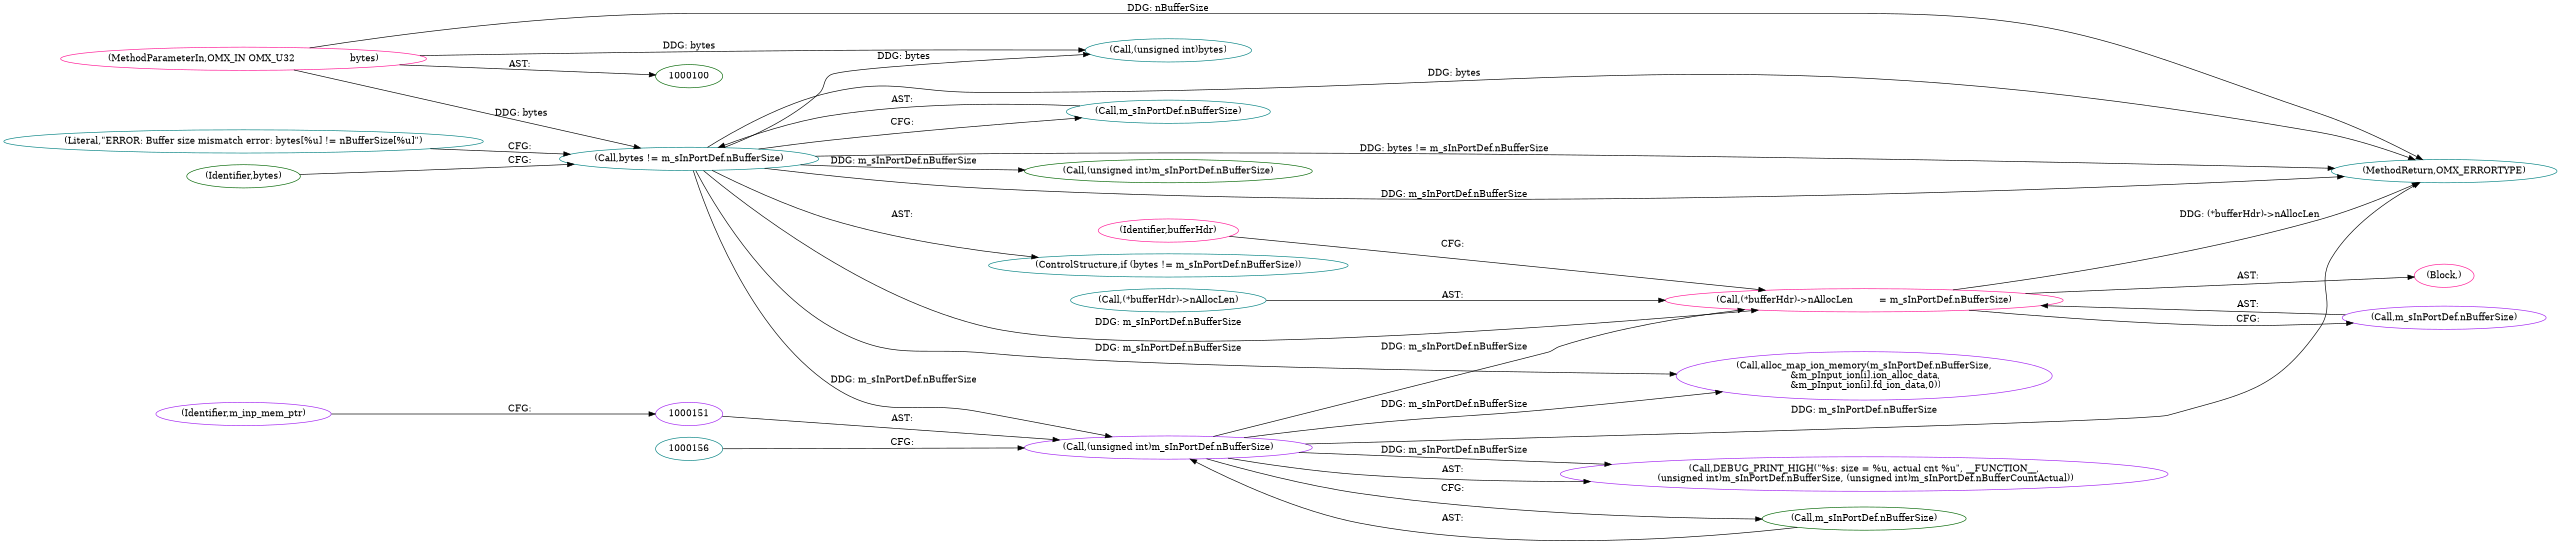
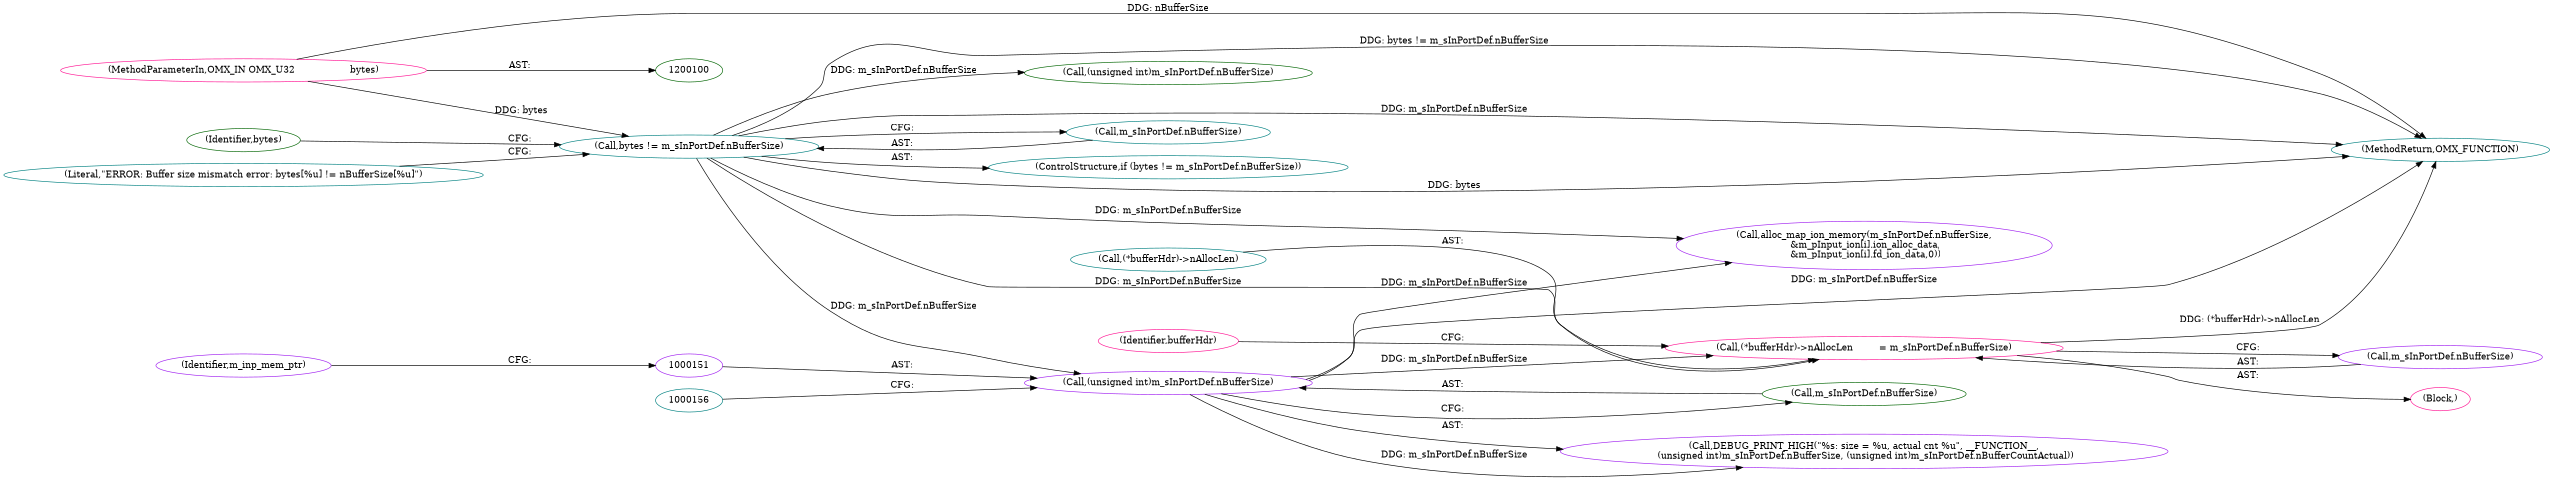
(1168, 50) -> none
(689, 76) -> (689, 70)
(2444, 171) -> (2440, 150)
